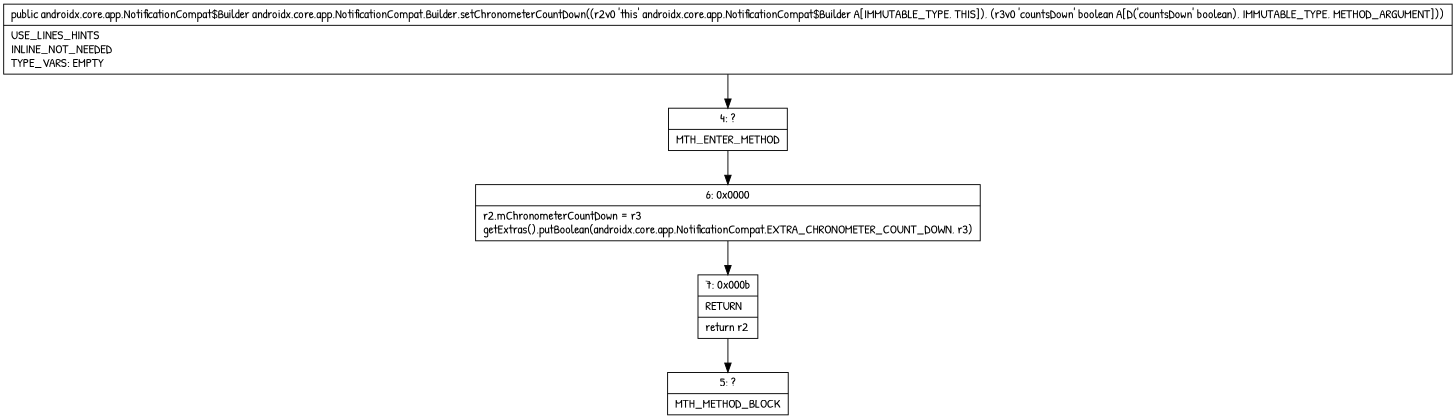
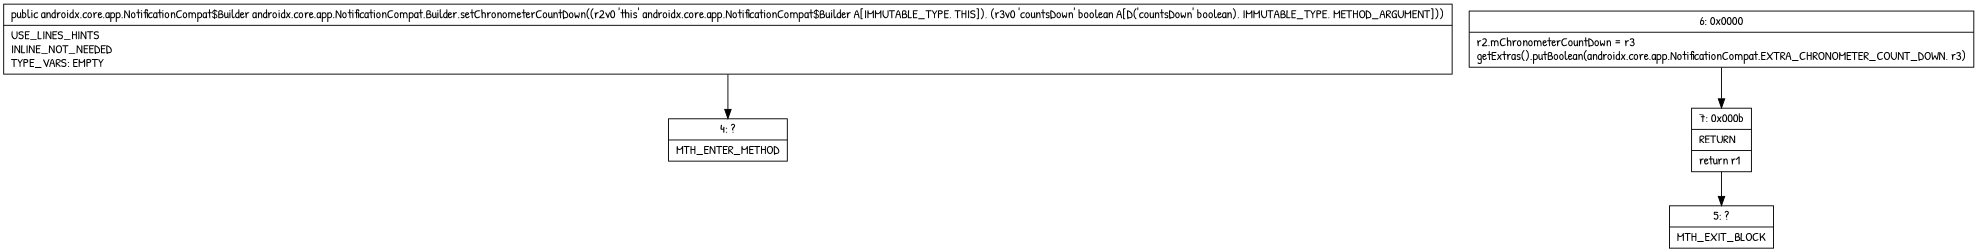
(728, 163) -> none
(727, 327) -> (1720, 161)
(728, 404) -> (1721, 237)
